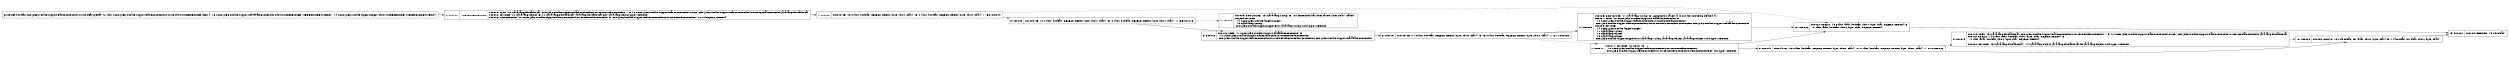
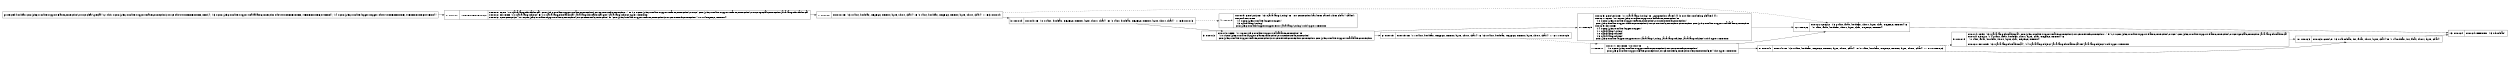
(1560, 32) -> (1475, 29)
(1626, 46) -> (1624, 46)
